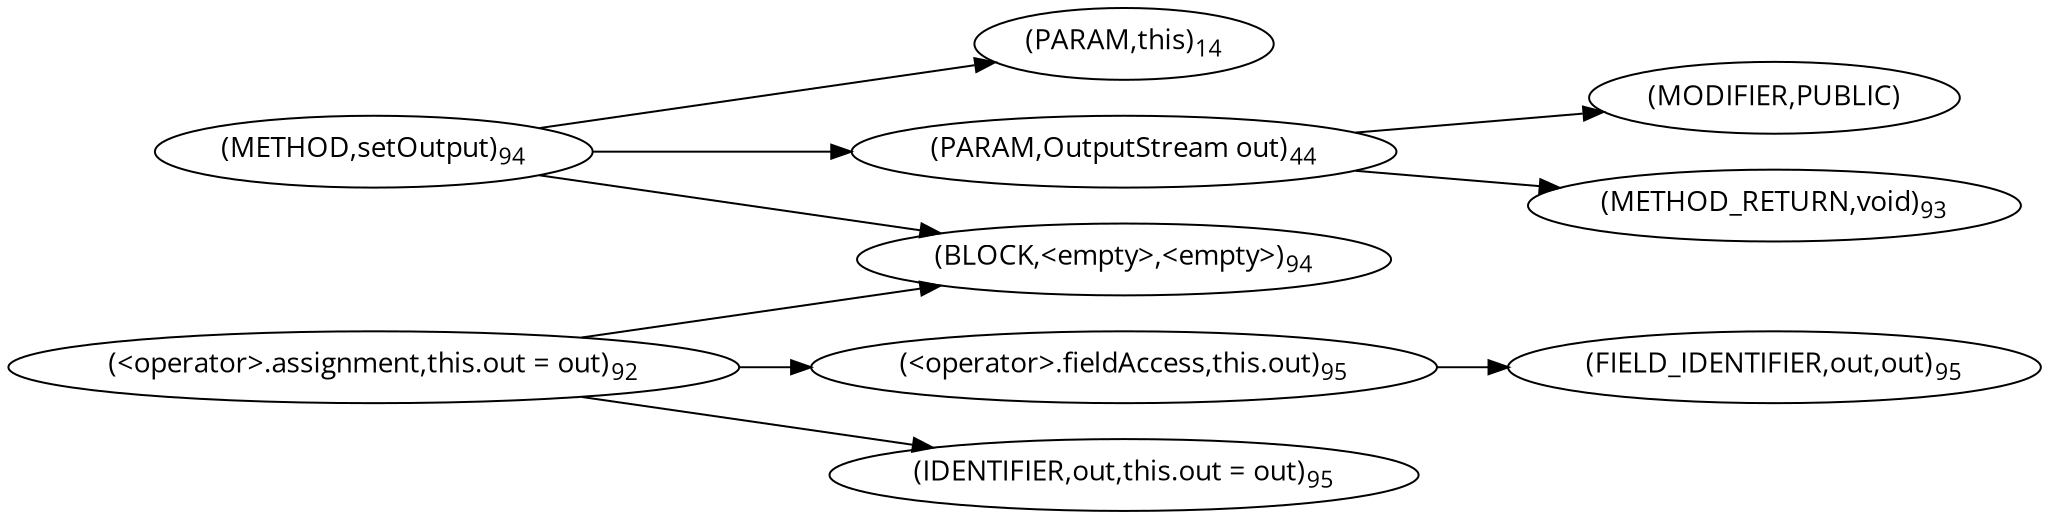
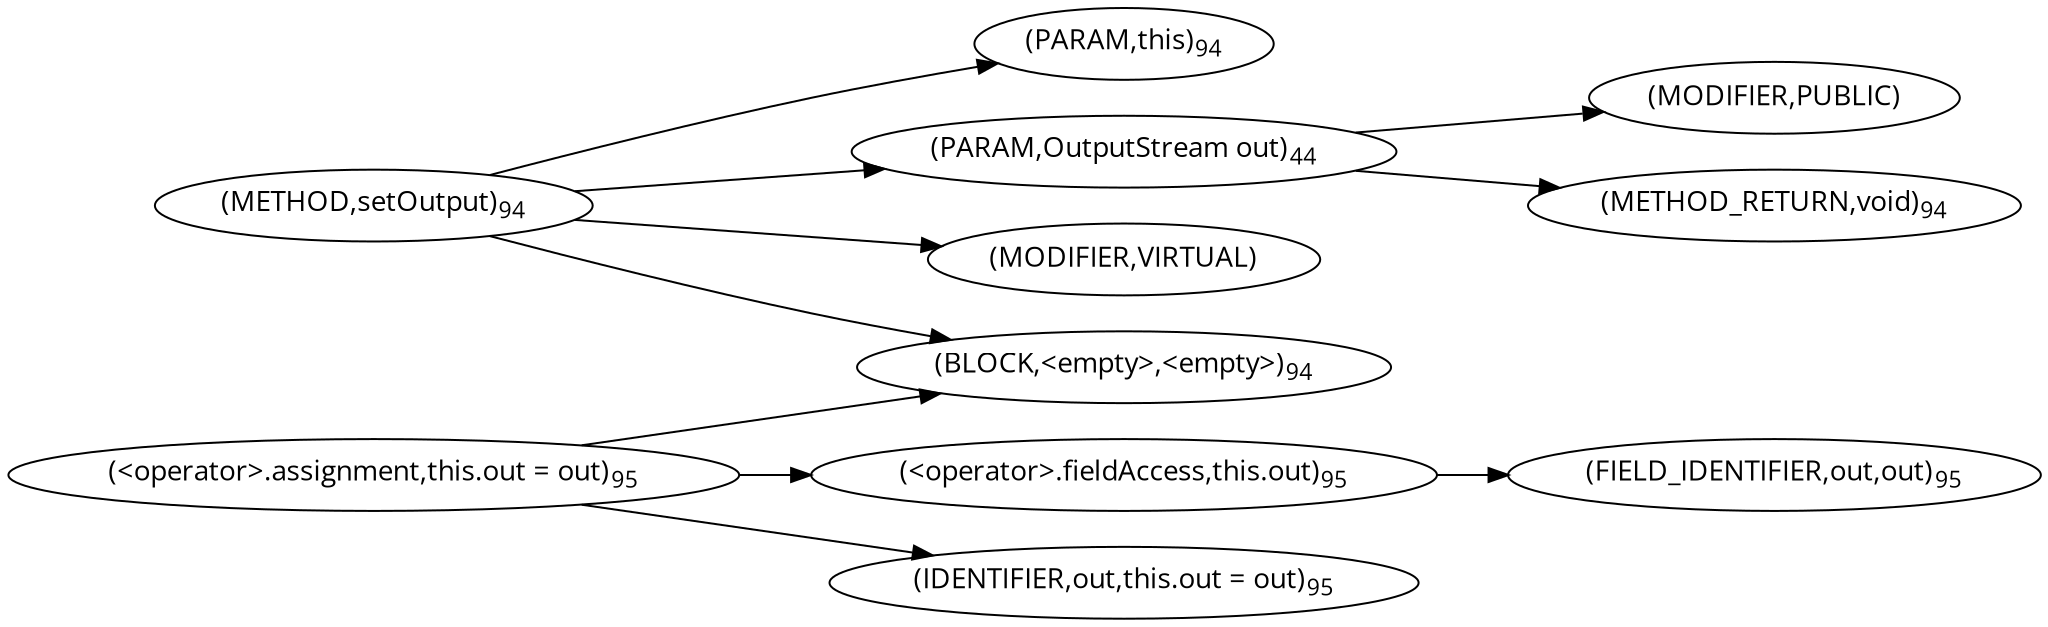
(1209, 41) -> (1209, 41)
(1934, 203) -> (1934, 203)
none -> (1124, 259)
(625, 364) -> (625, 472)
